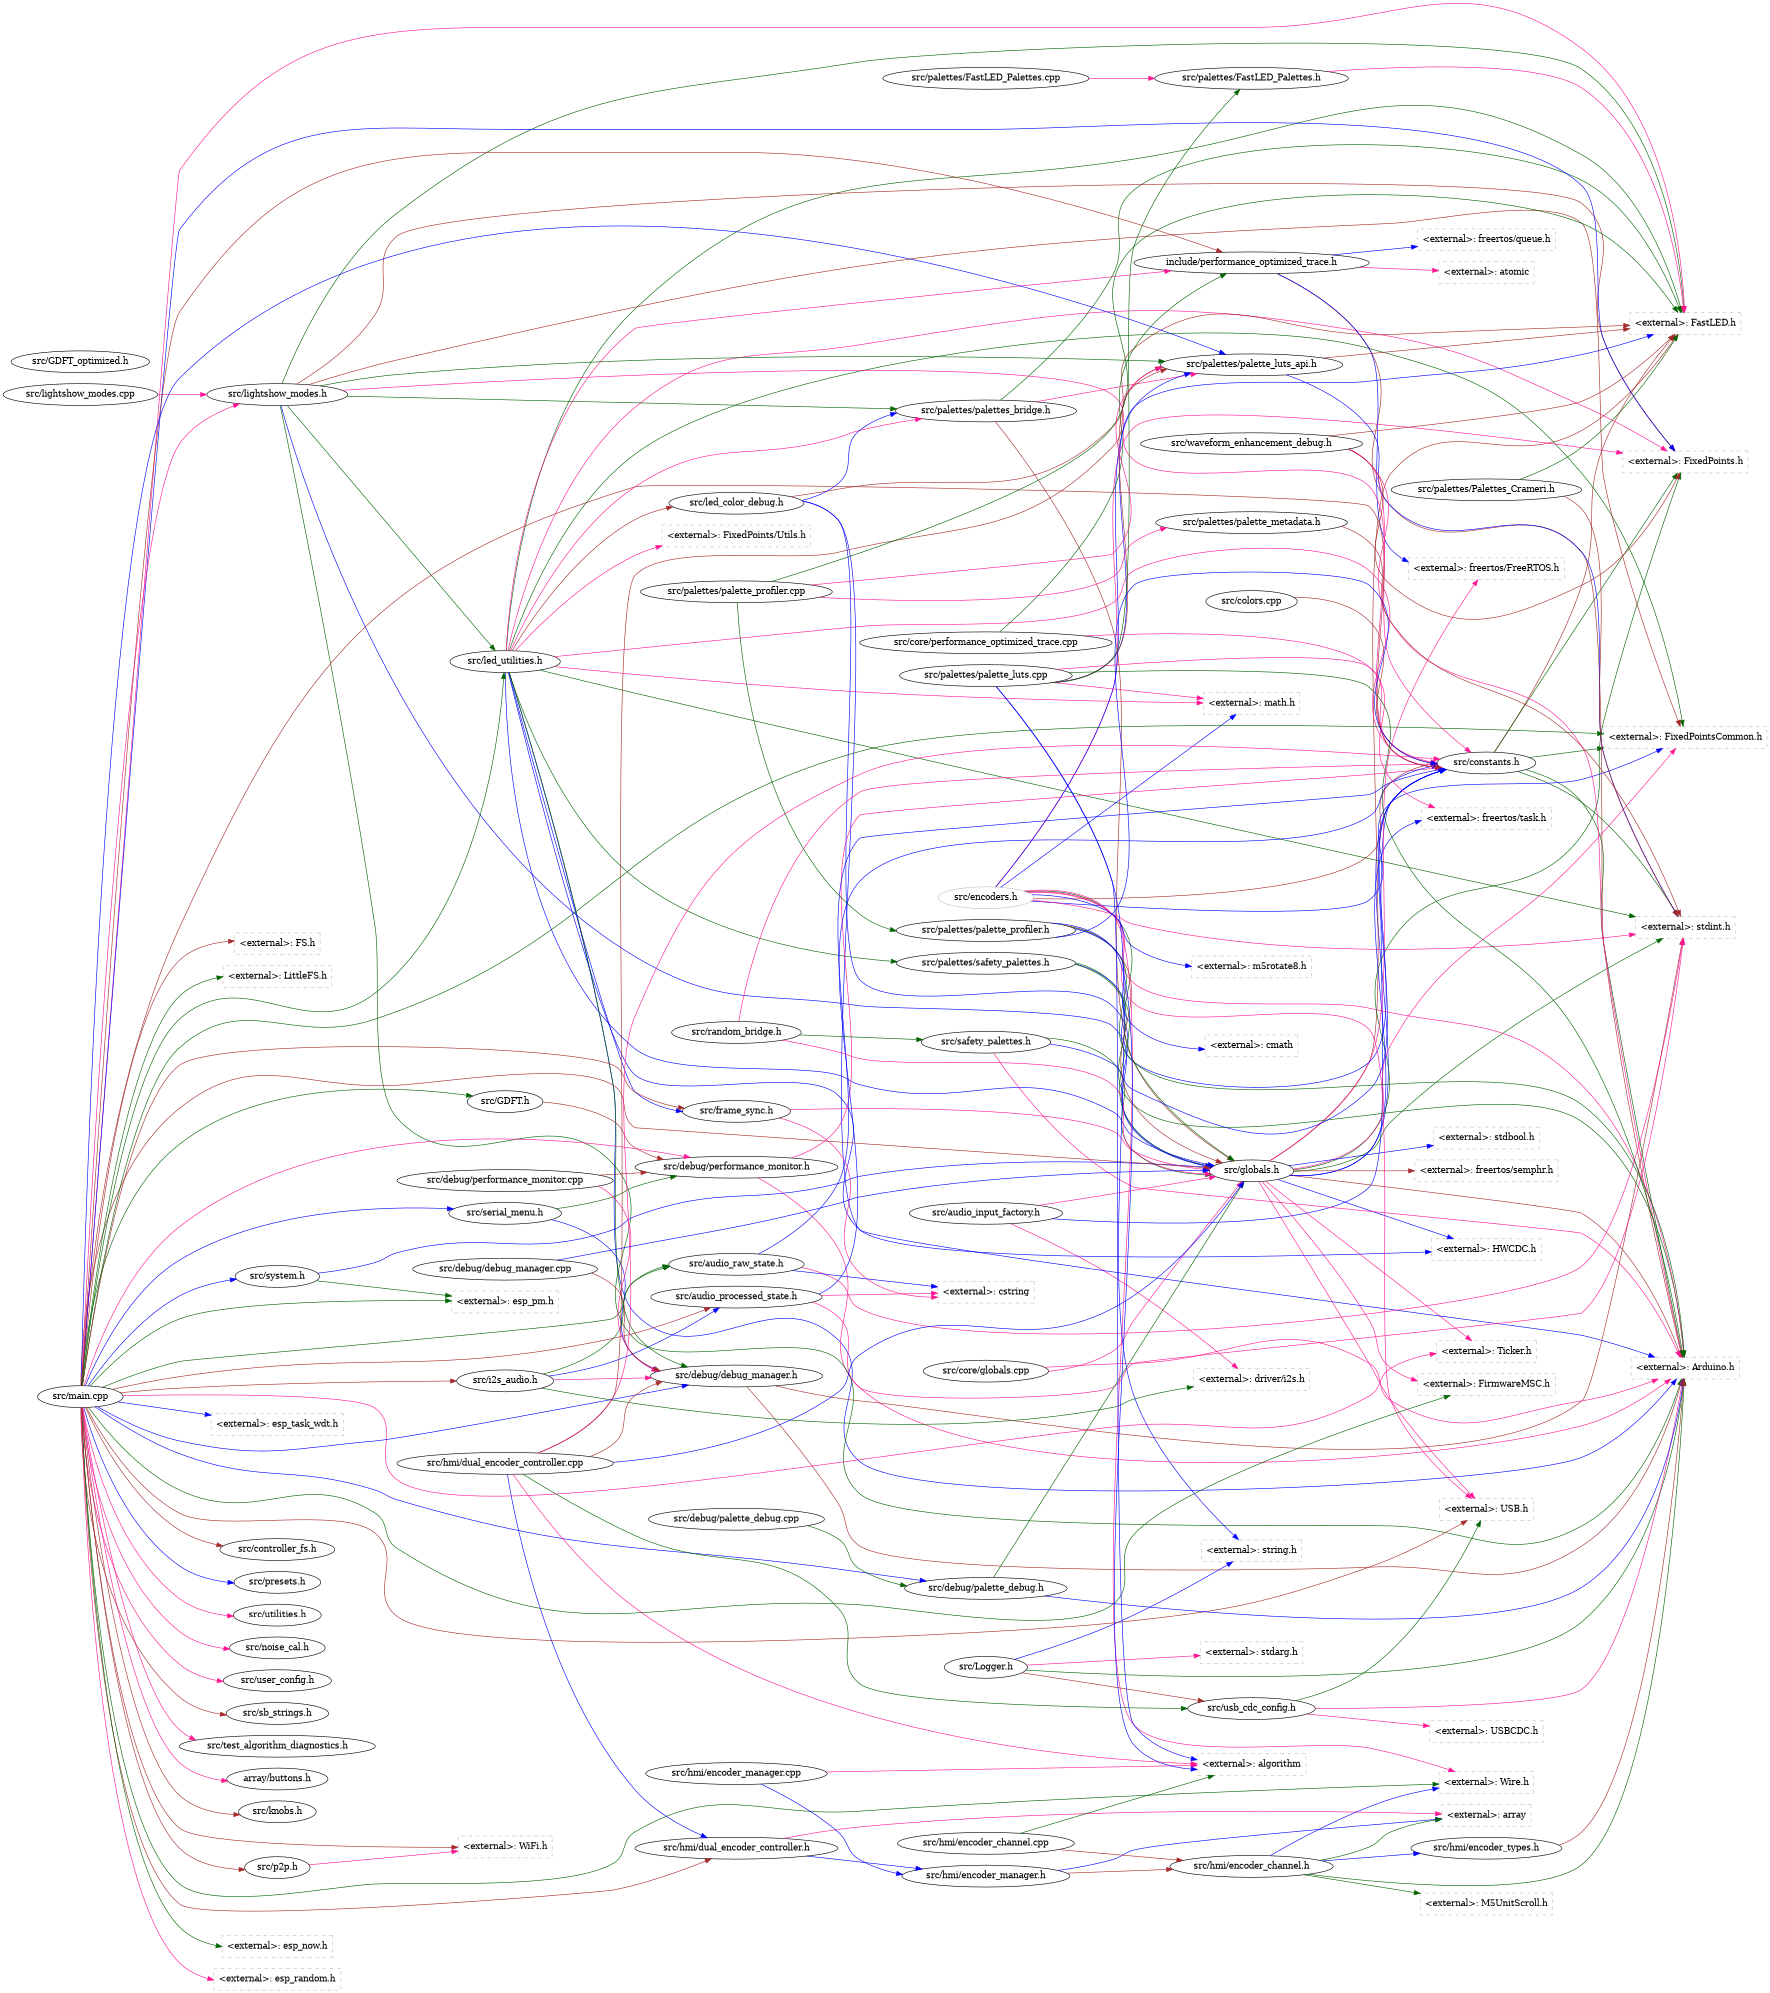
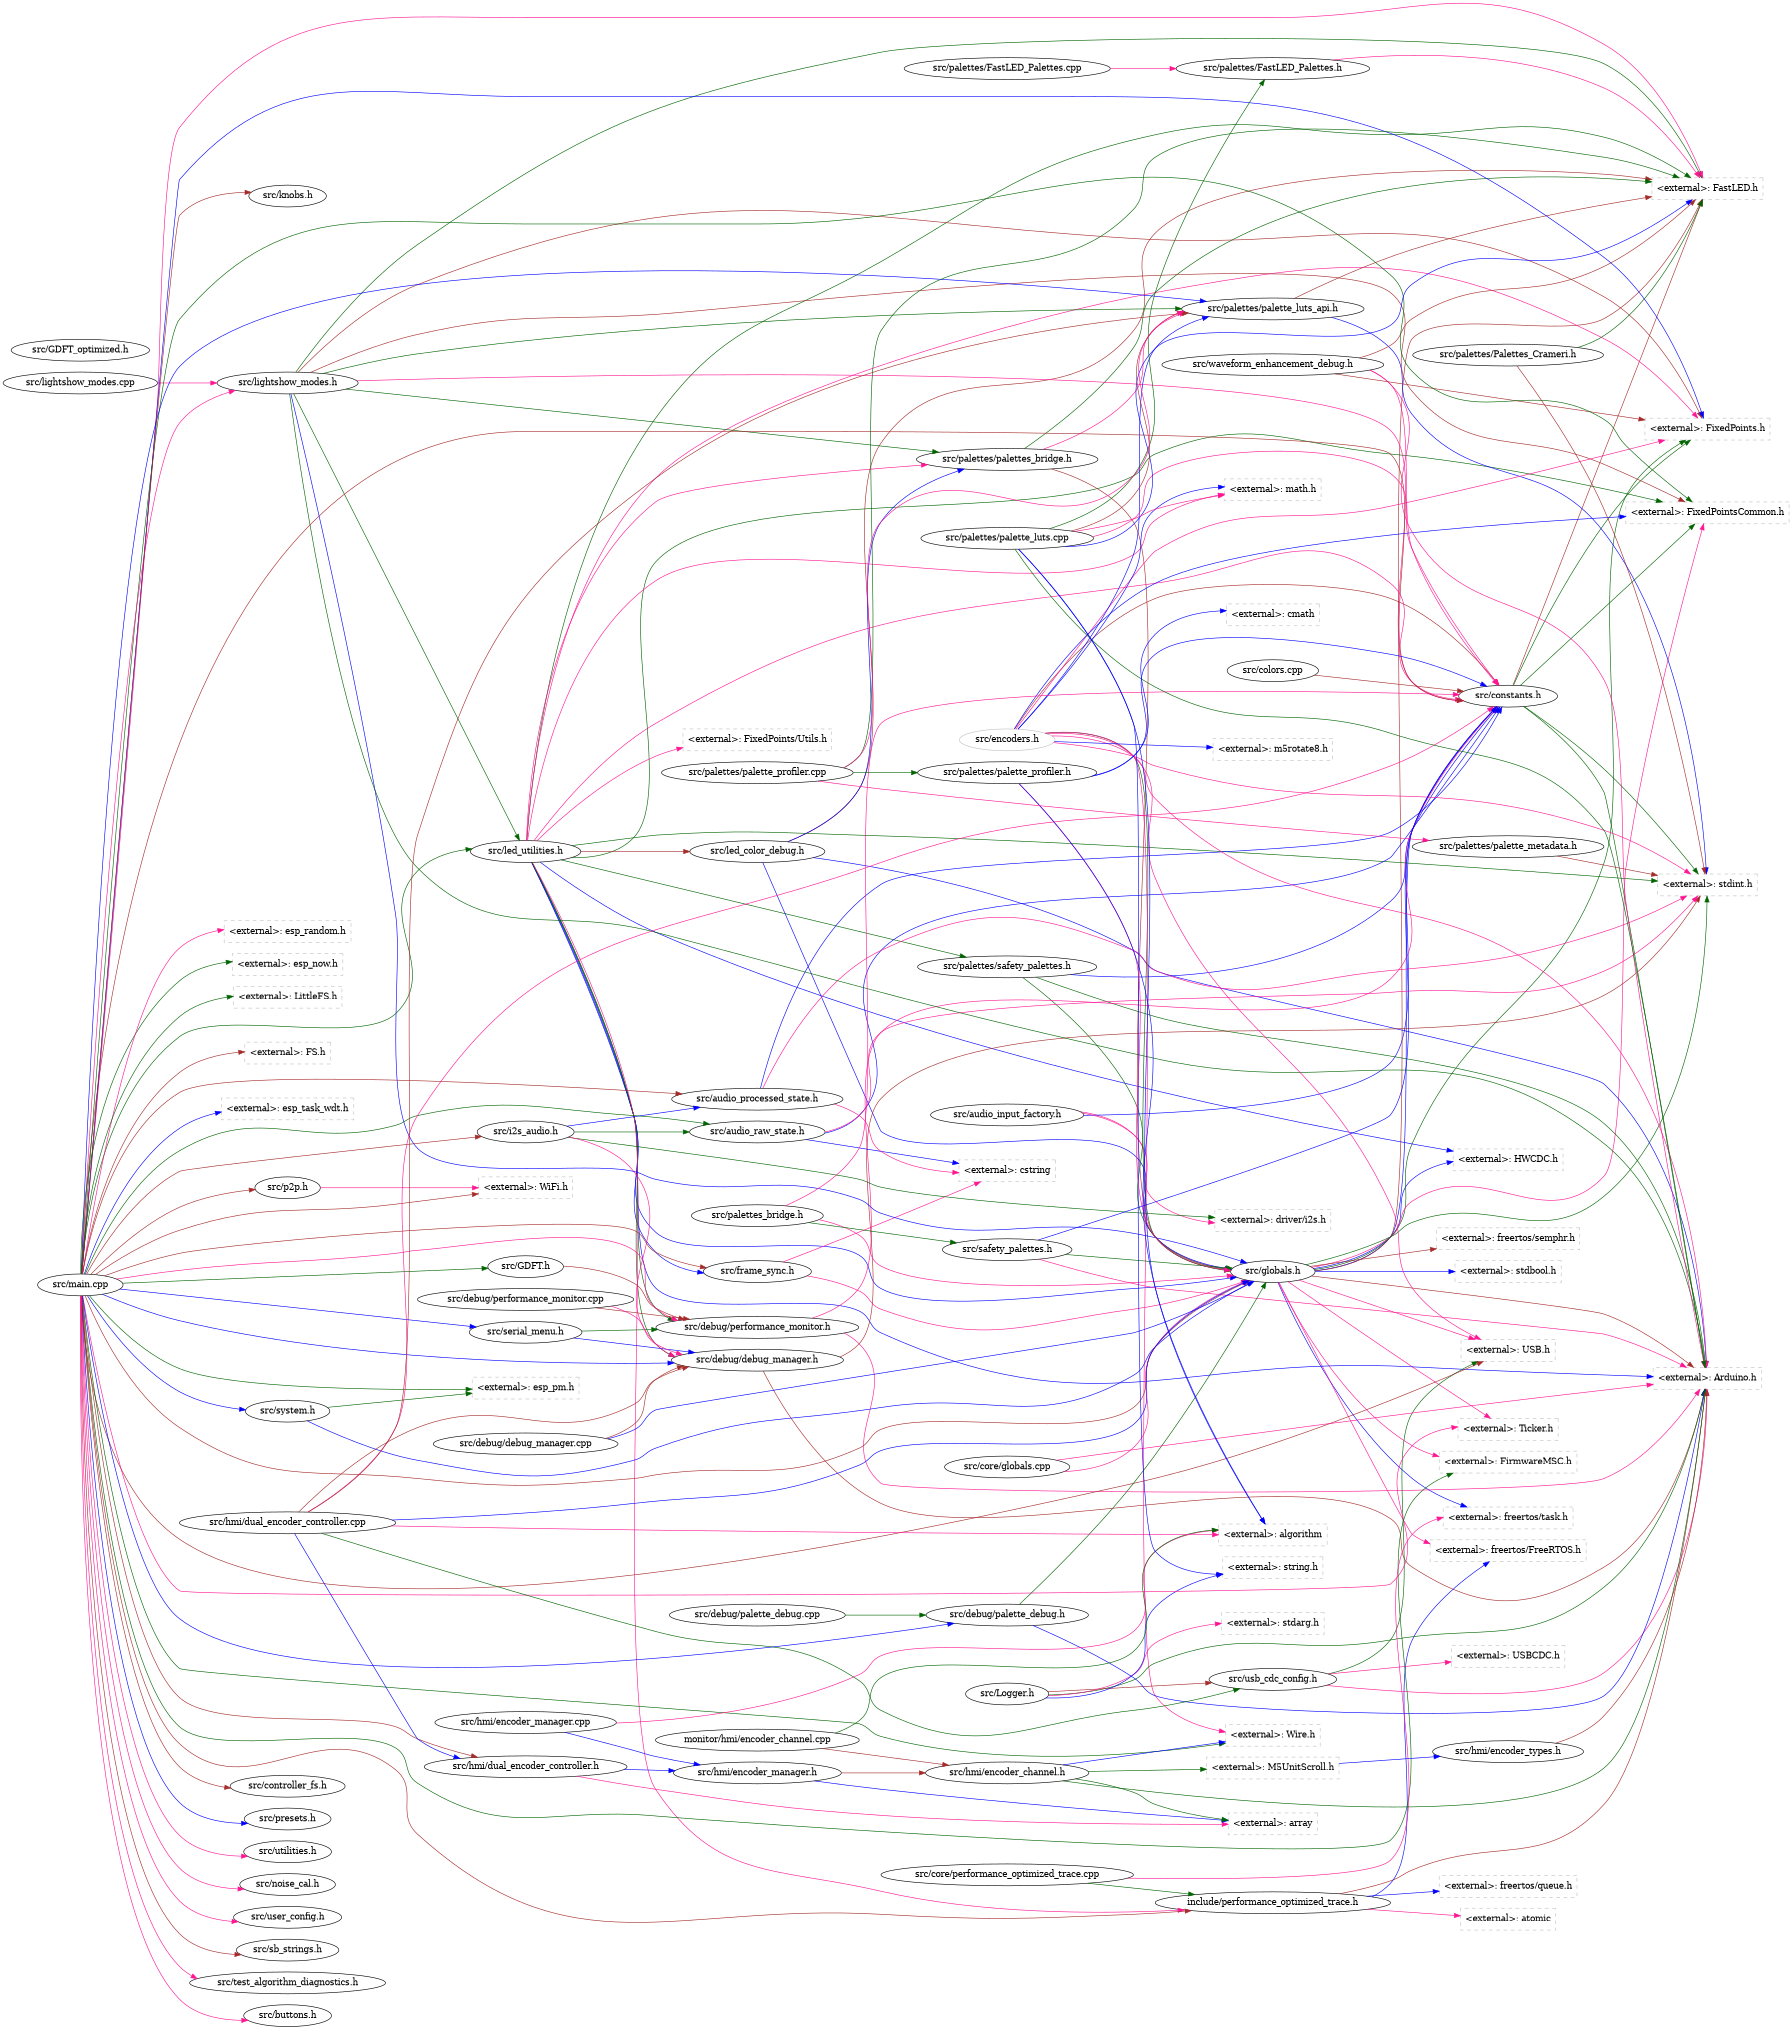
(736, 1032) -> (757, 1216)
(1409, 1083) -> none
none -> (625, 1086)
(1142, 1116) -> (1140, 1032)
(277, 1779) -> (288, 2016)
(986, 1843) -> (757, 1740)
(1368, 1857) -> (1386, 1760)
